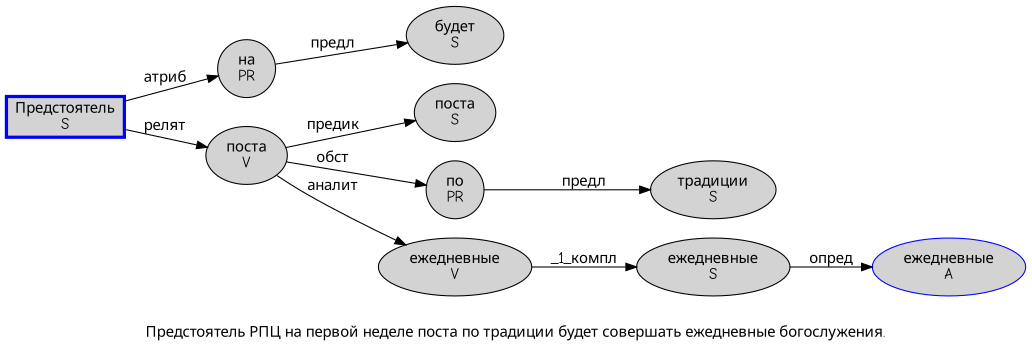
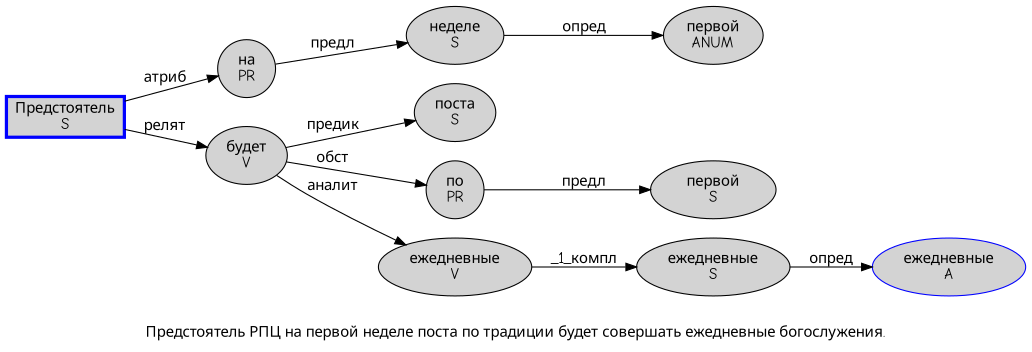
(455, 35) -> (455, 35)
none -> (713, 35)
(247, 155) -> (247, 155)
(713, 190) -> (713, 190)
